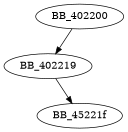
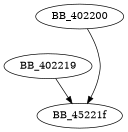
(66, 38) -> (100, 63)
